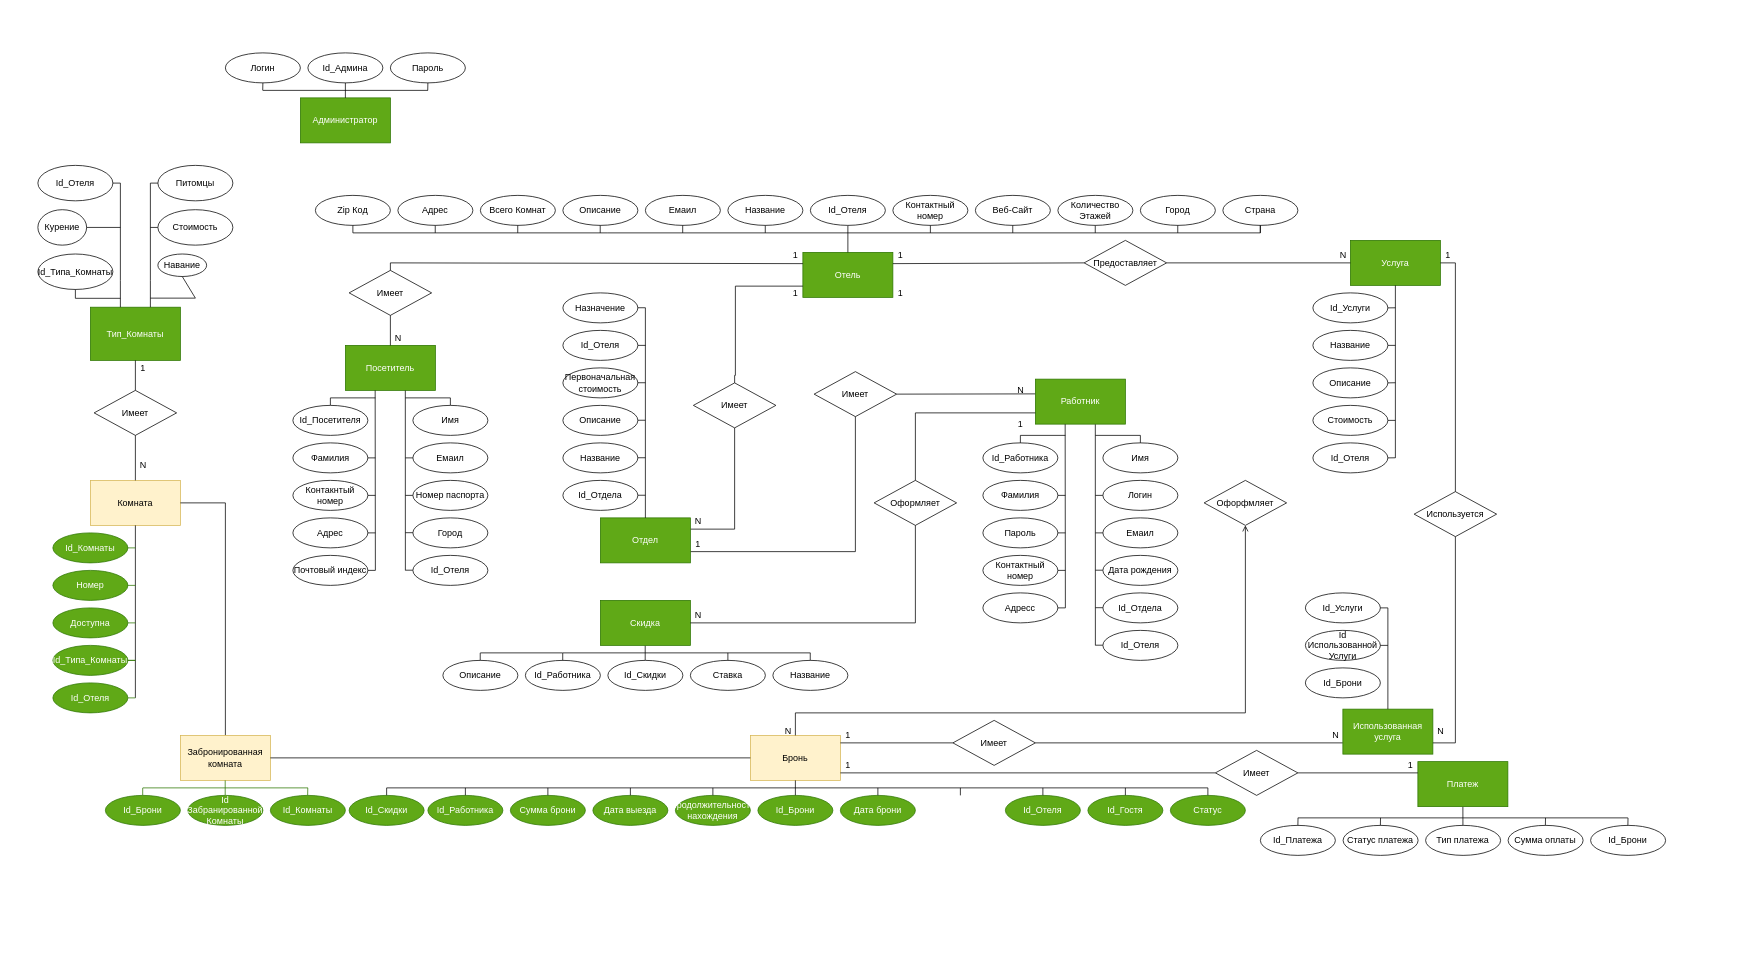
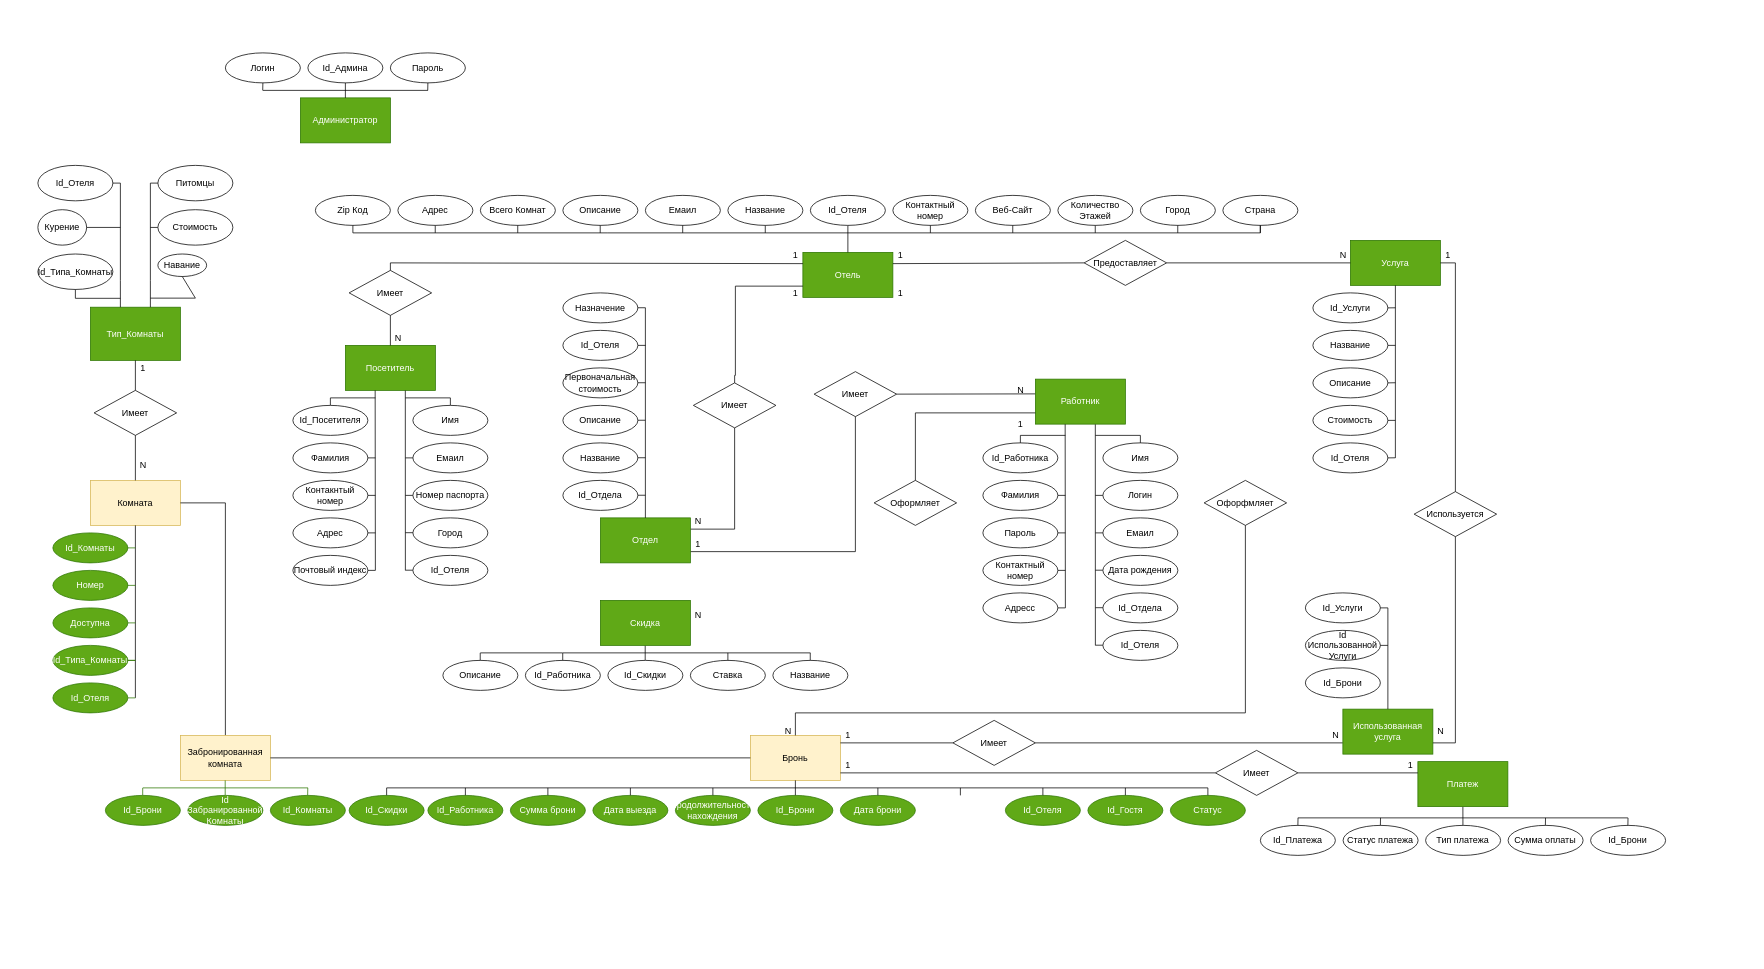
(1245, 530) -> (1245, 529)
(851, 623) -> none
